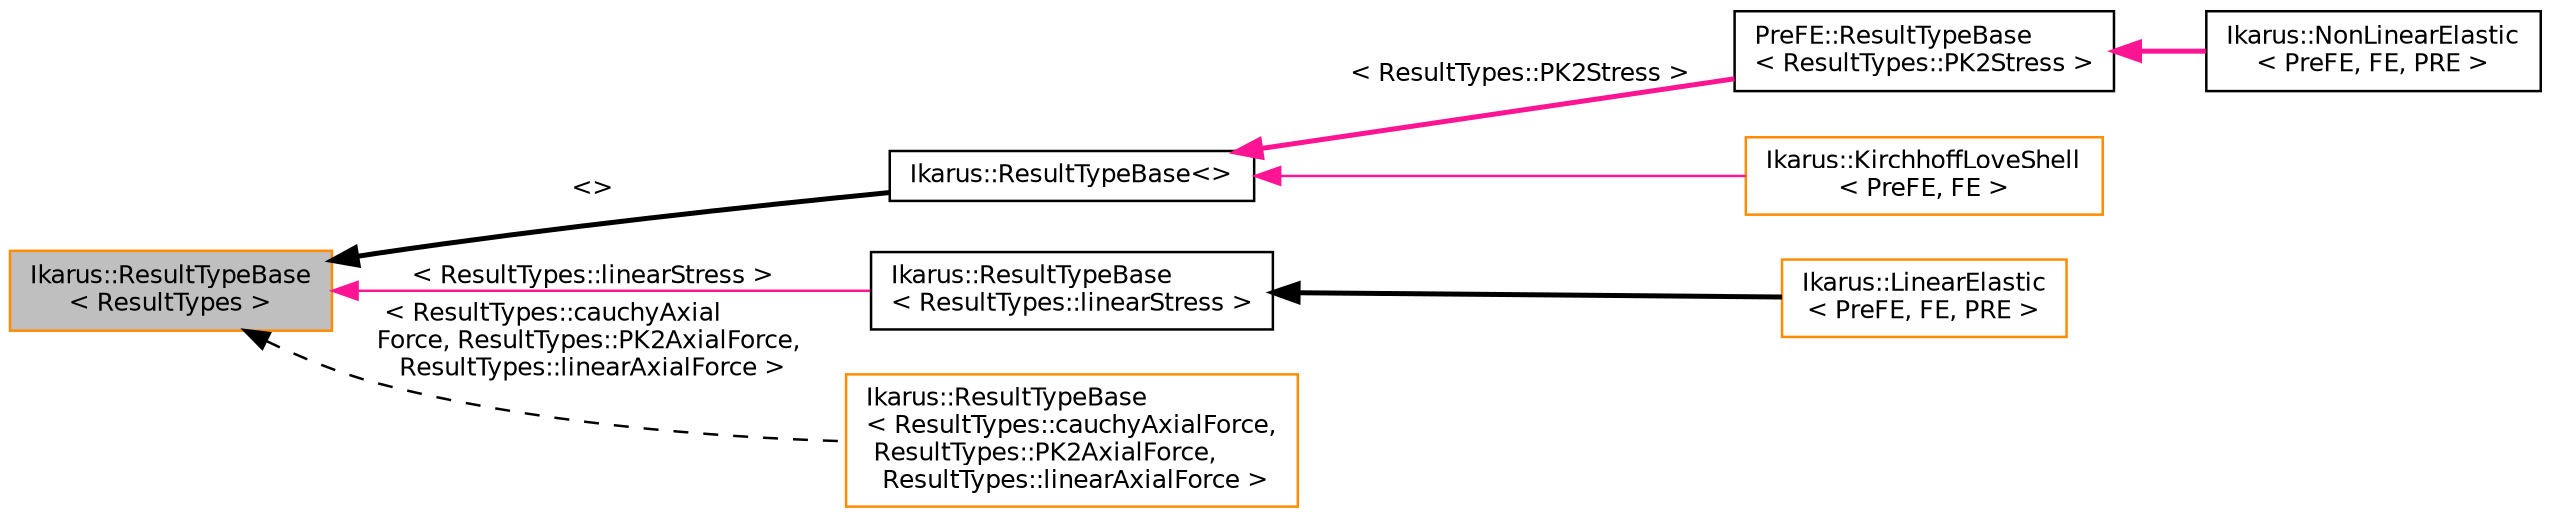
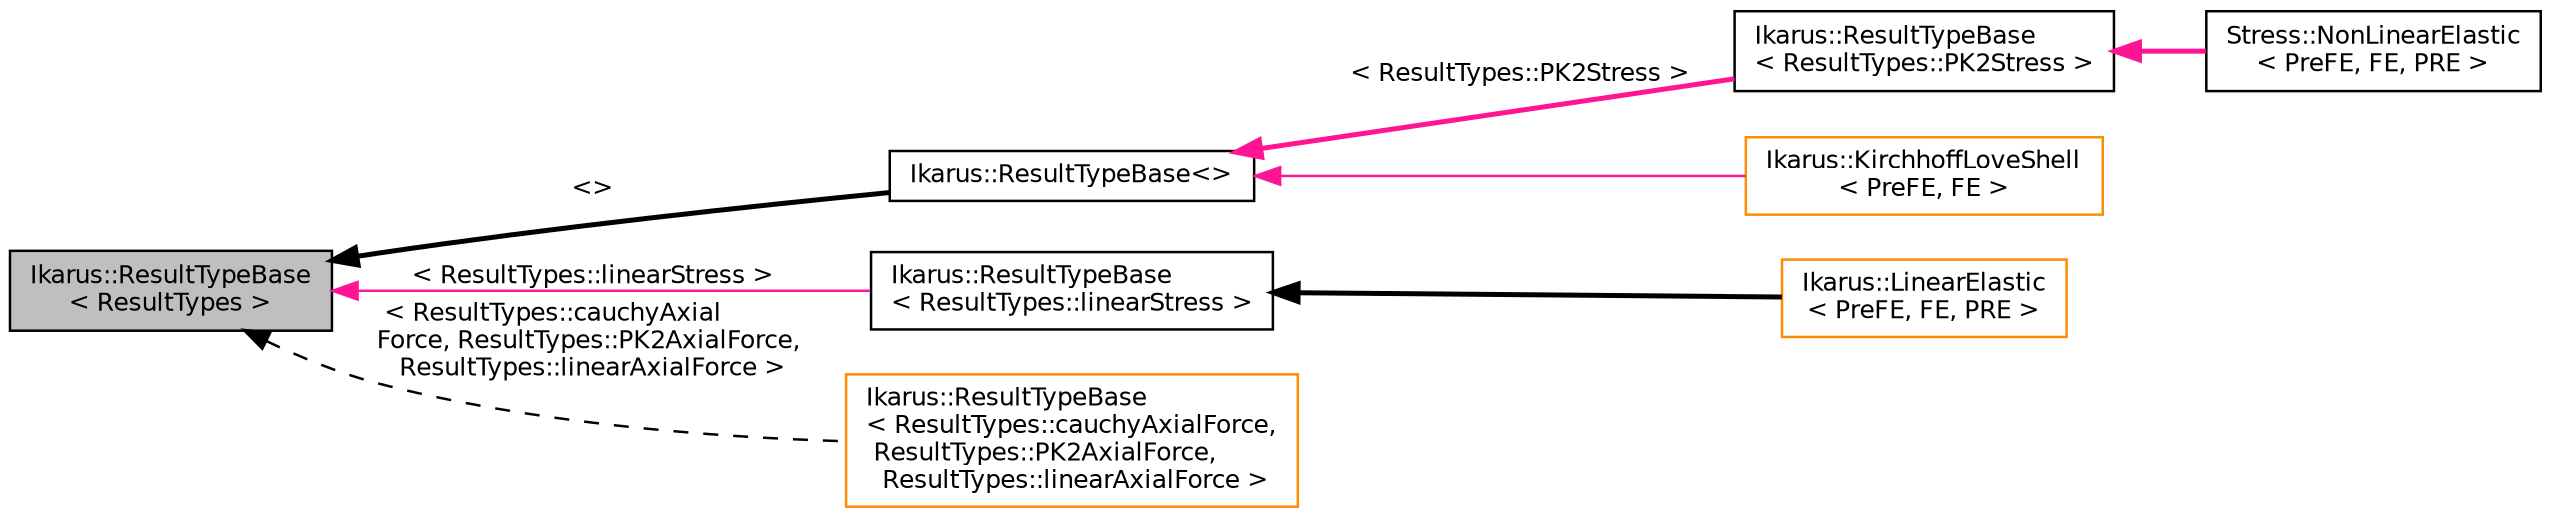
(1924, 51) -> (1924, 51)
(2374, 51) -> (2374, 51)
(171, 291) -> (171, 291)
